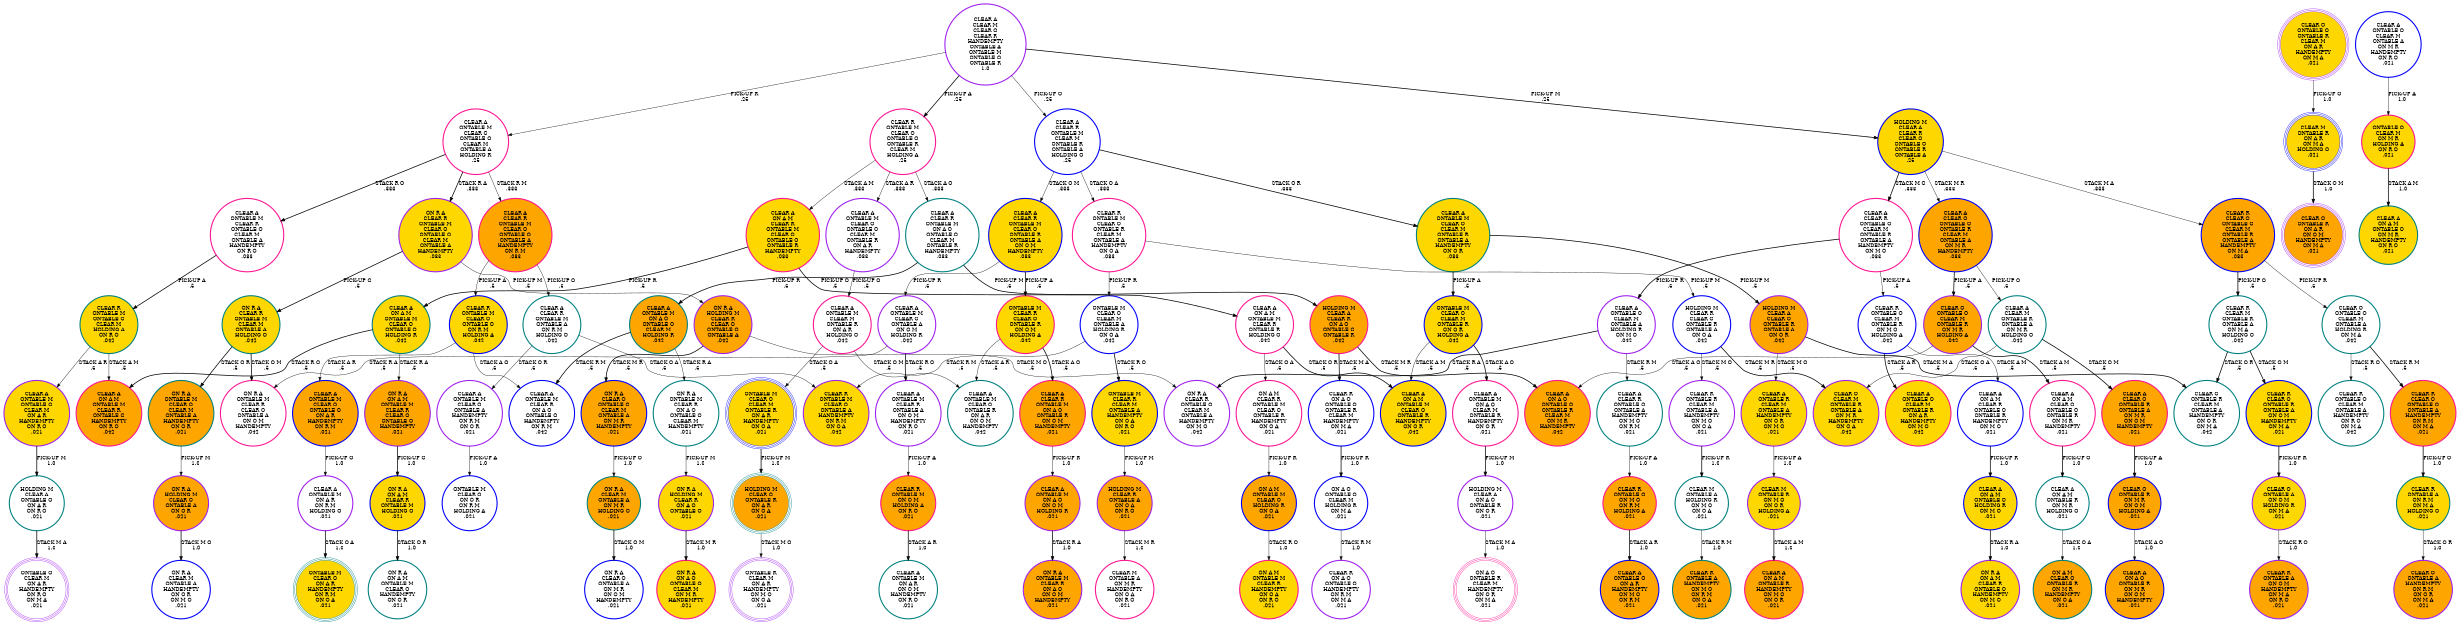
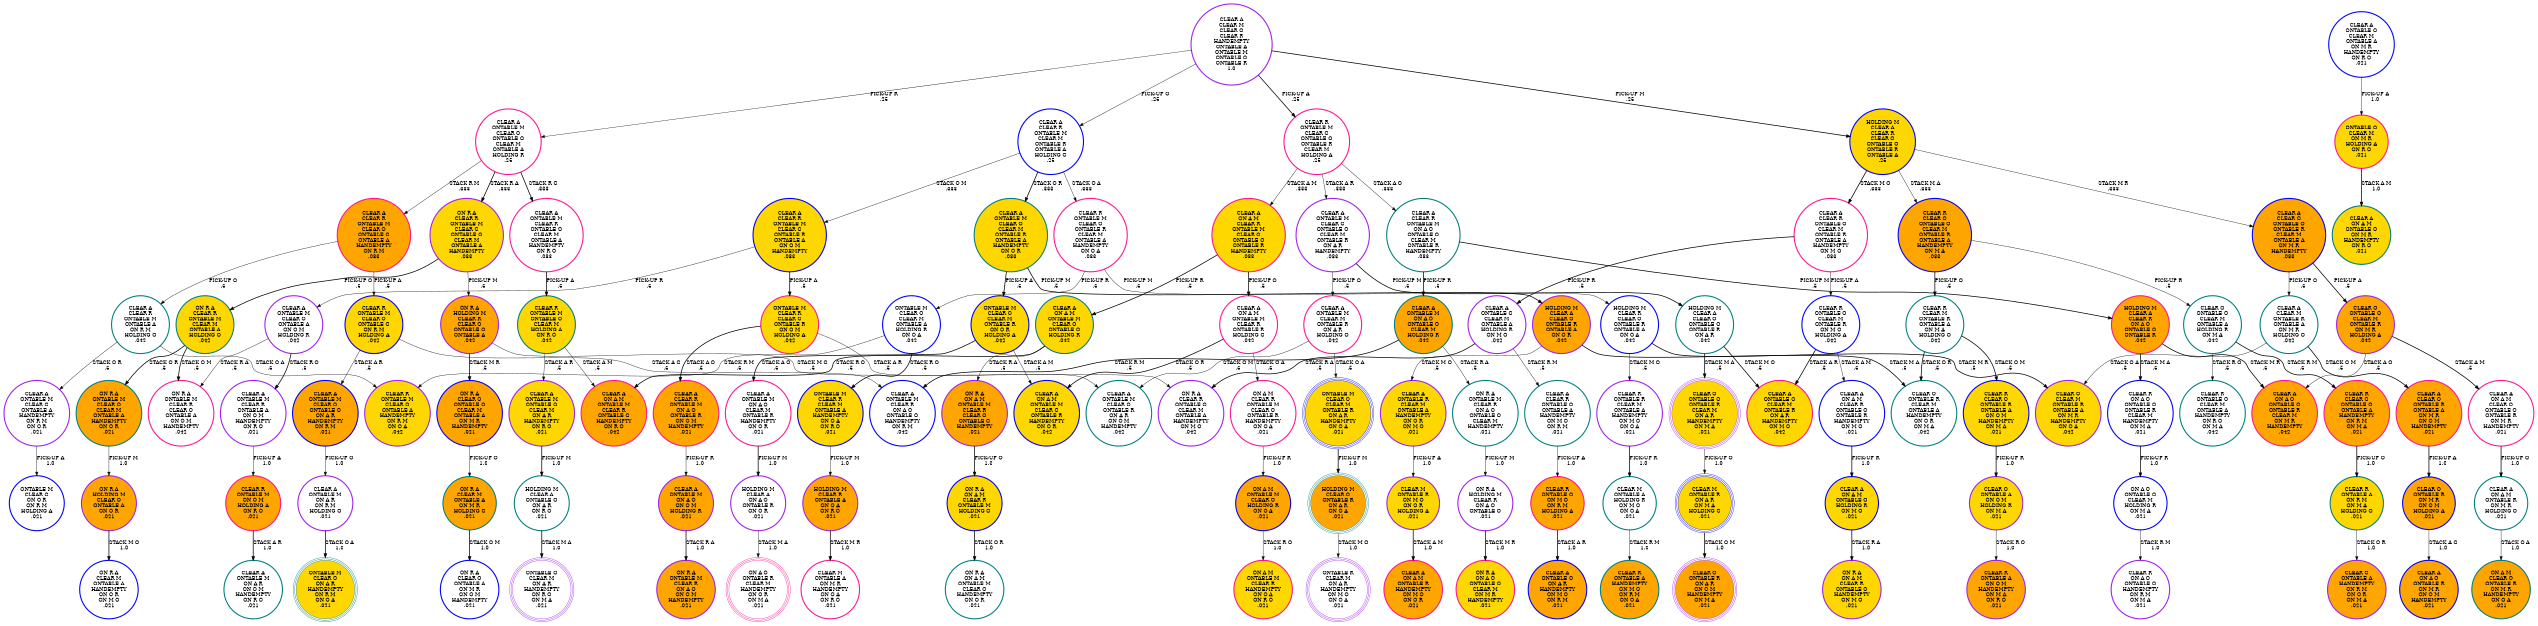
none -> (1705, 325)
(686, 503) -> (1485, 503)
(1125, 544) -> (830, 544)
